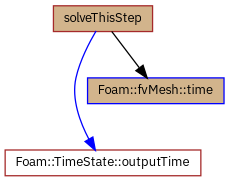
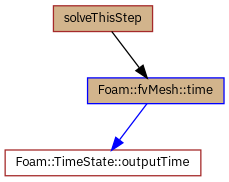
(75, 84) -> (133, 122)
